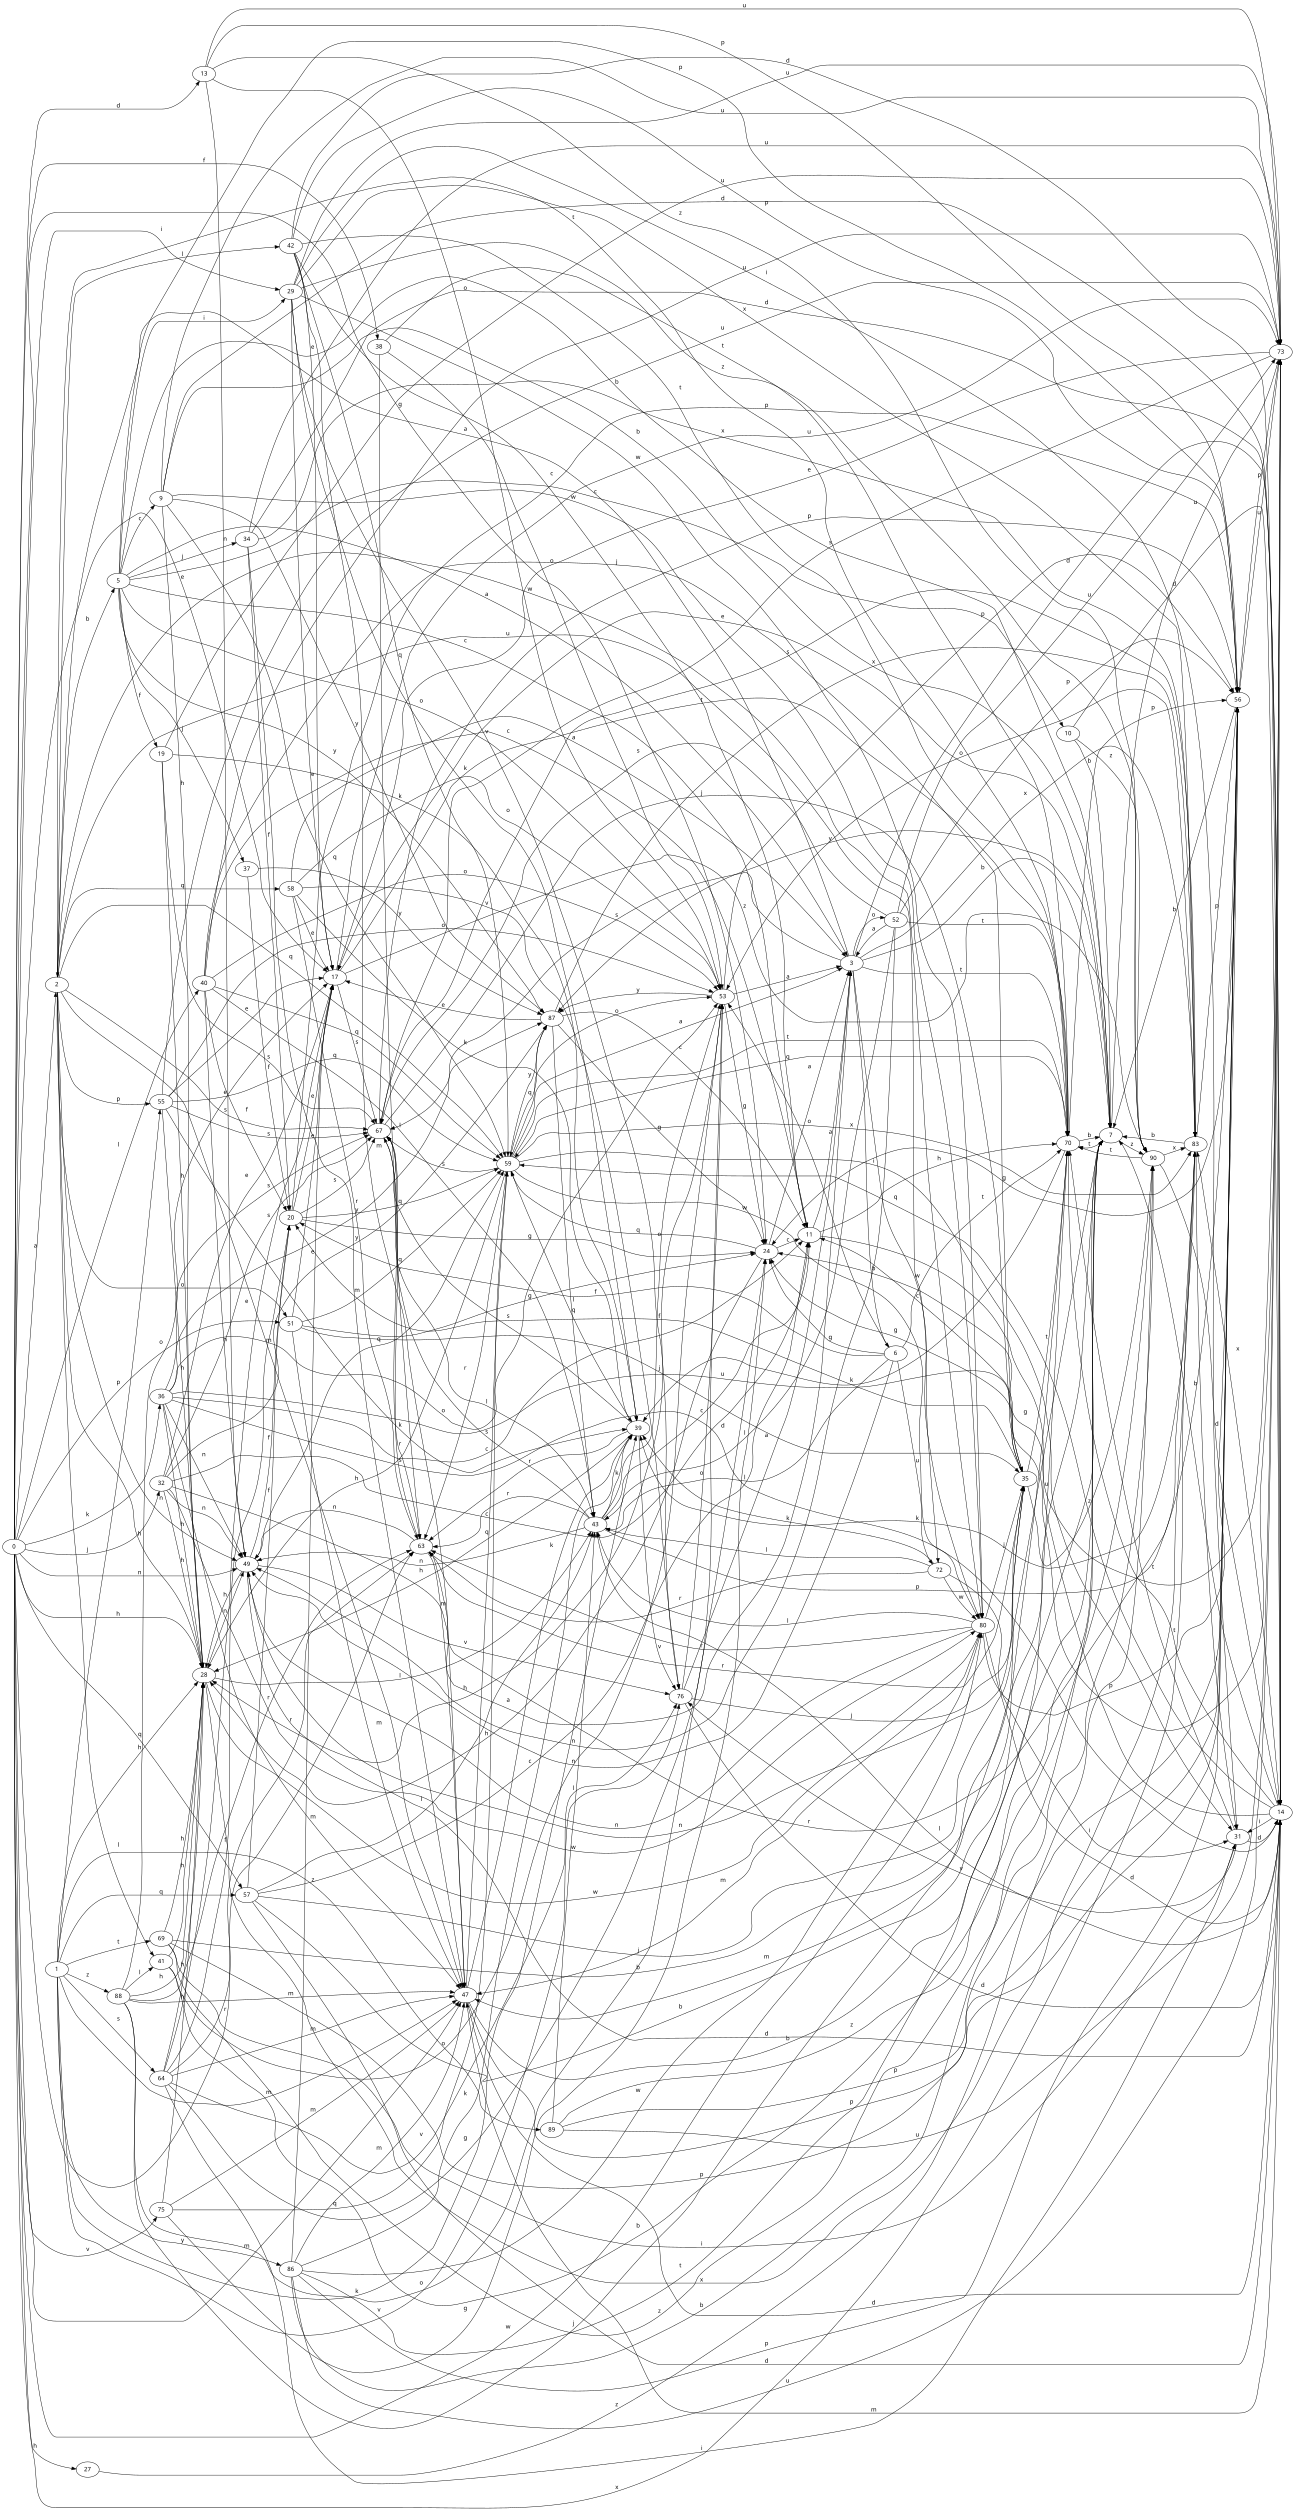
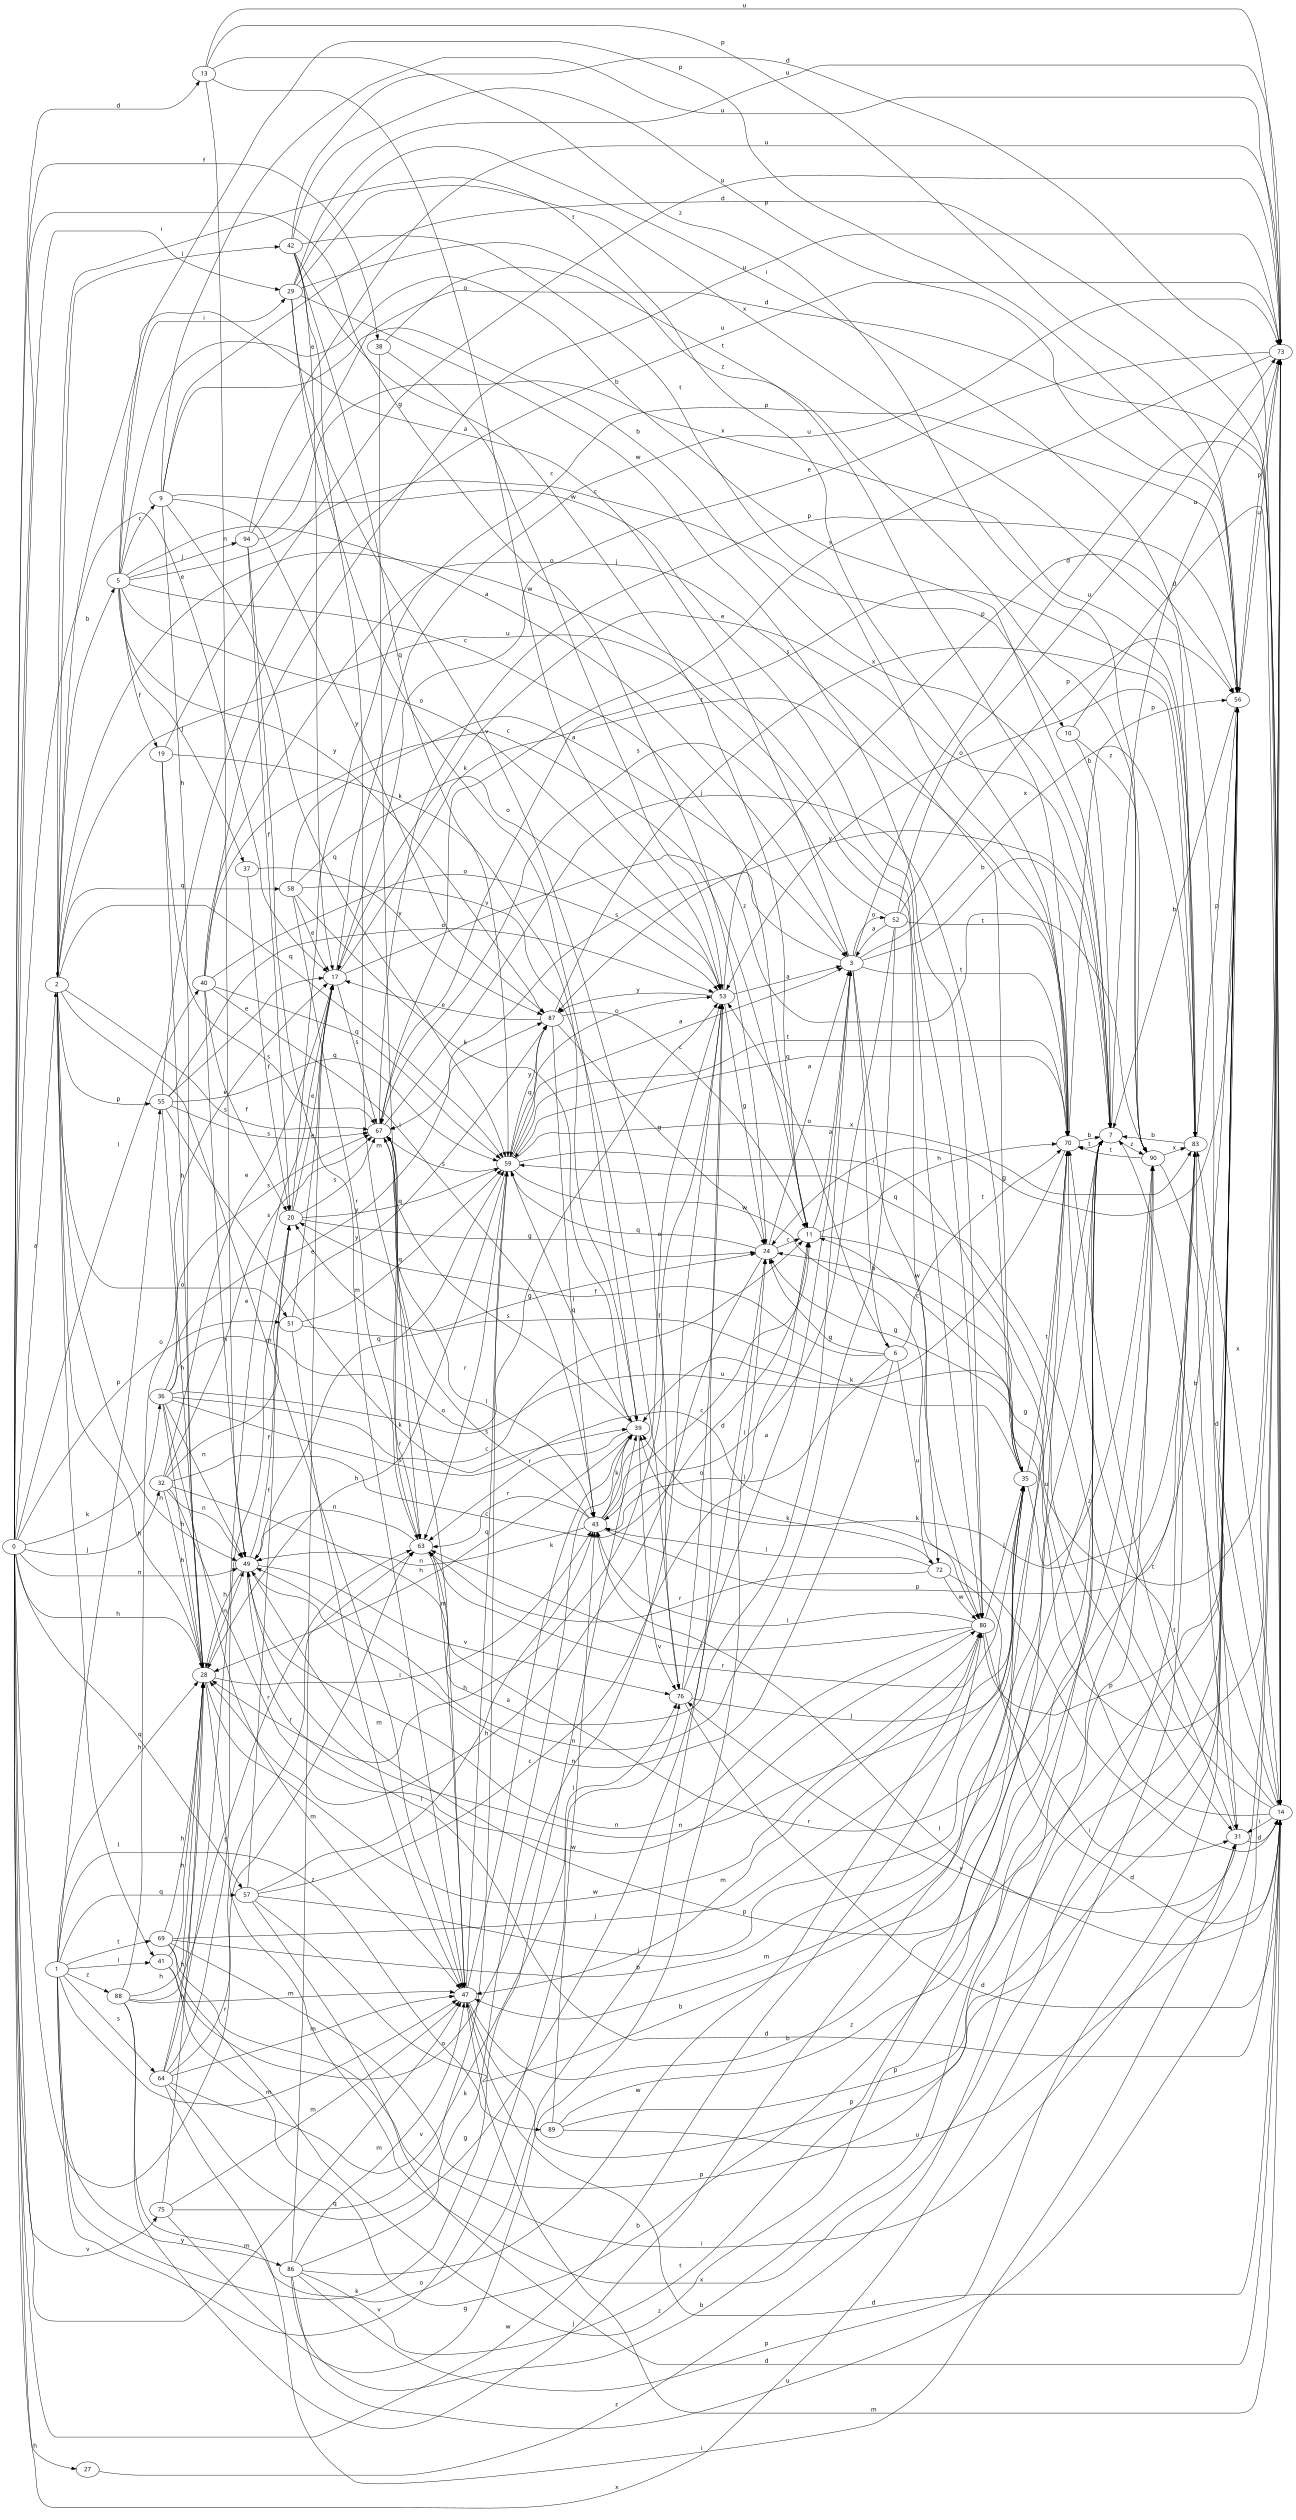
(247, 539) -> (247, 539)
(302, 633) -> none
(649, 1367) -> (725, 1906)
none -> (1115, 1753)
(137, 1979) -> (107, 1966)
